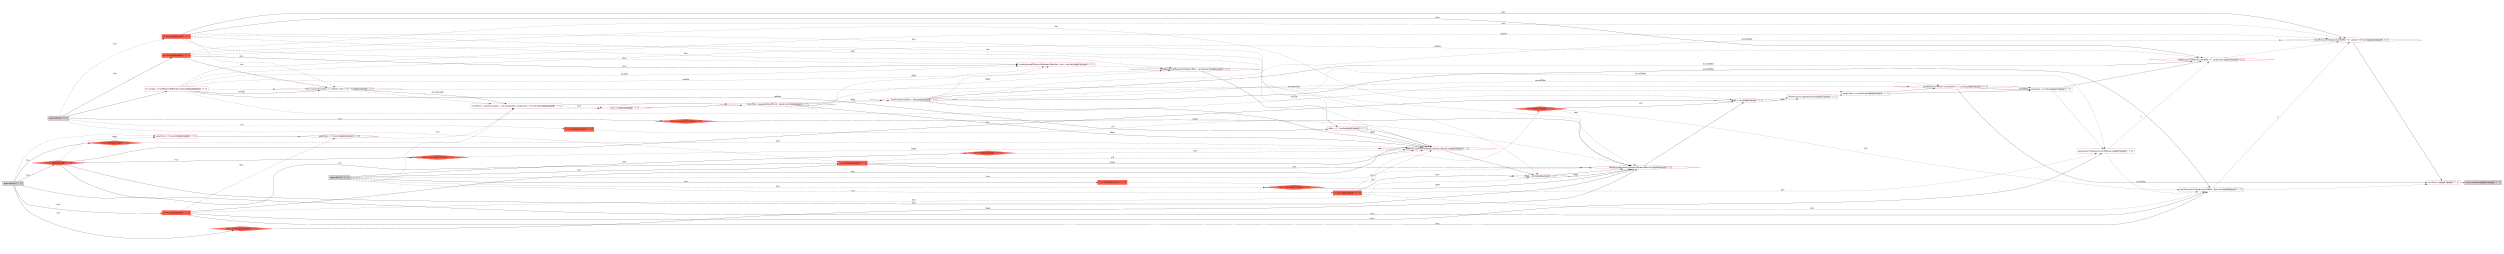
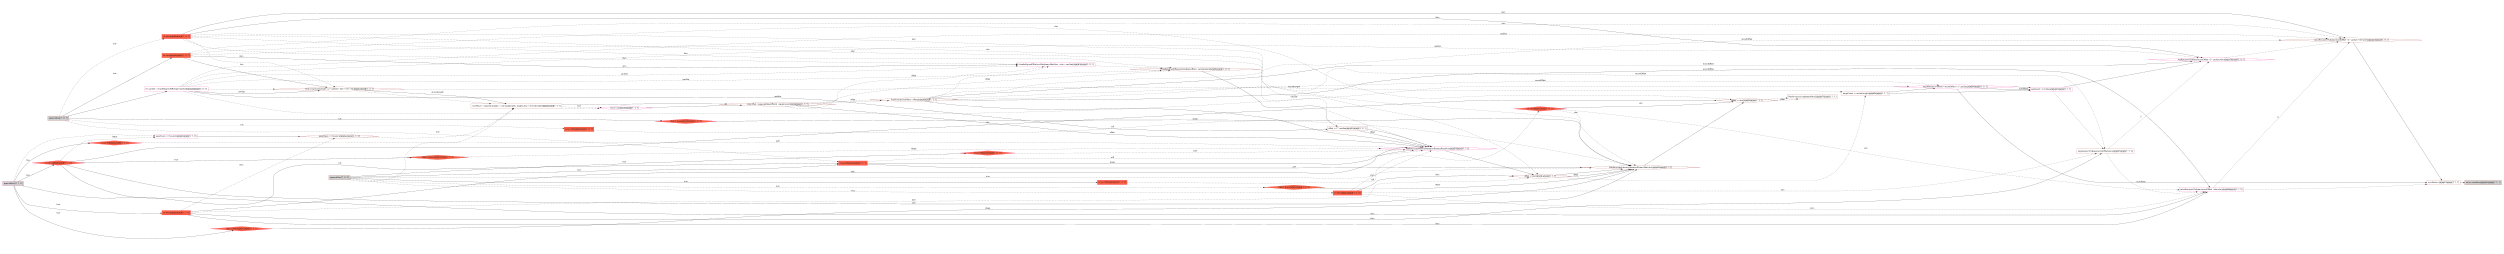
(1839, 95) -> (1738, 180)
